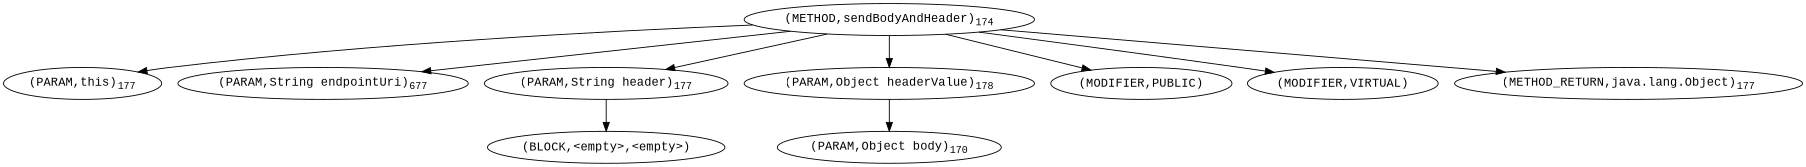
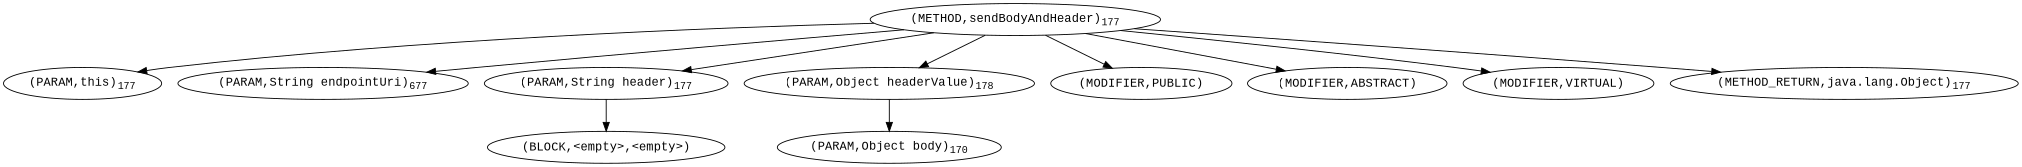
(985, 18) -> (1111, 18)
none -> (1347, 83)
